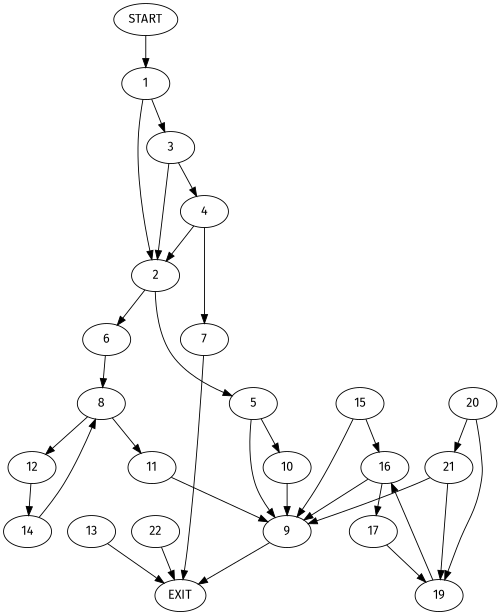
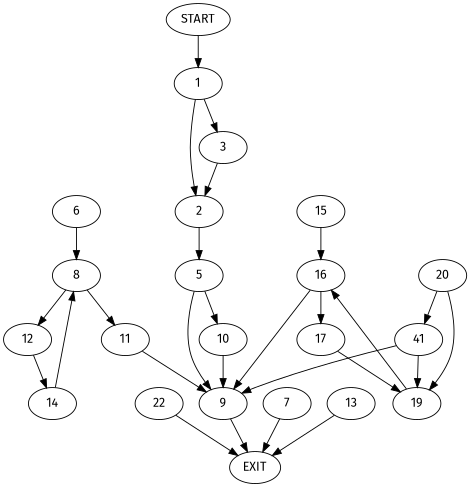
(204, 212) -> none
(134, 304) -> none
(330, 465) -> none
(449, 468) -> (419, 340)
